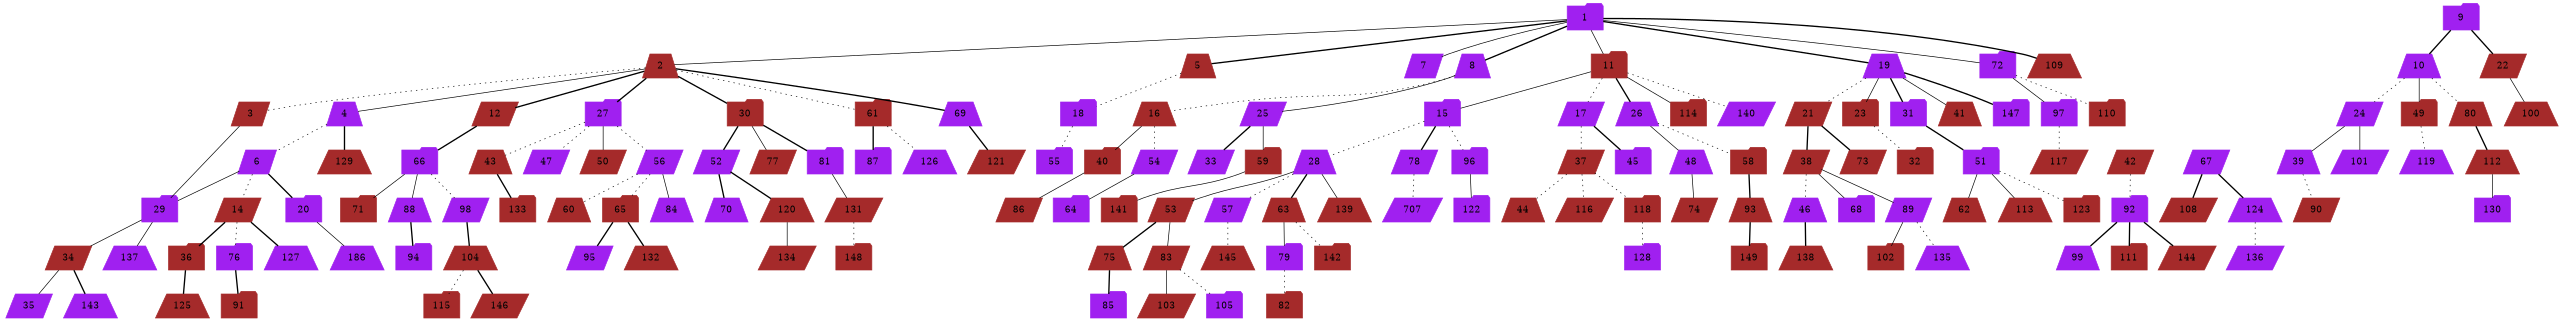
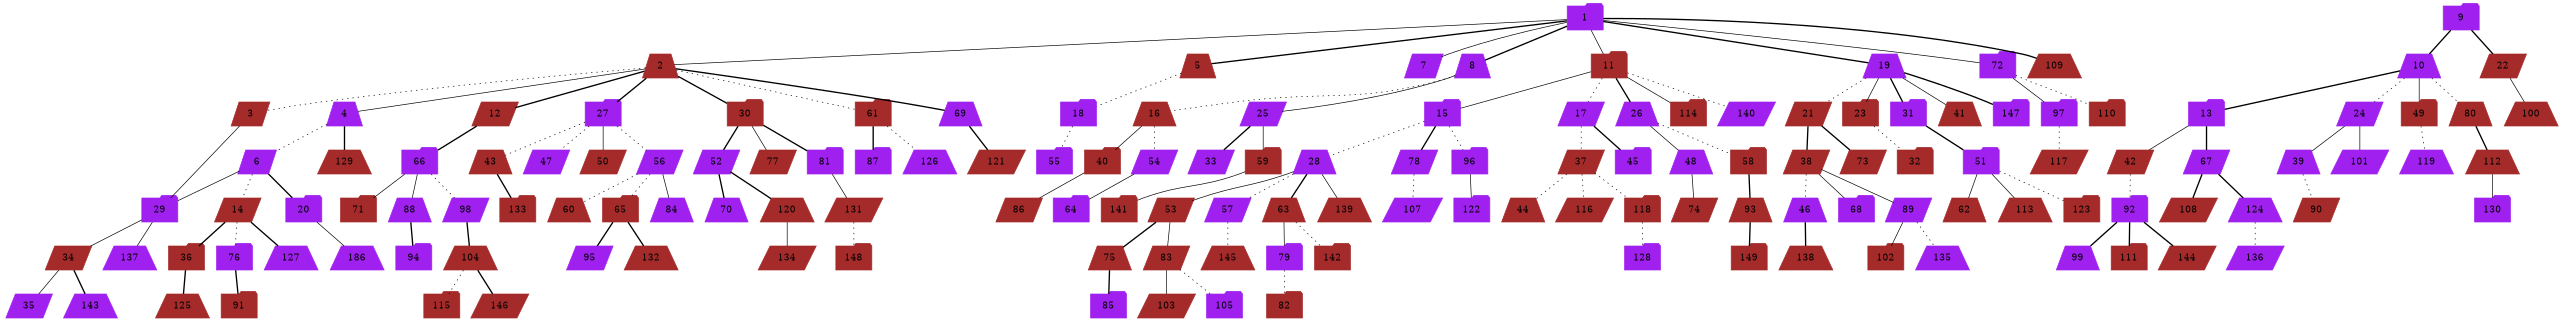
none -> (2207, 114)
(1413, 210) -> (1413, 210)
